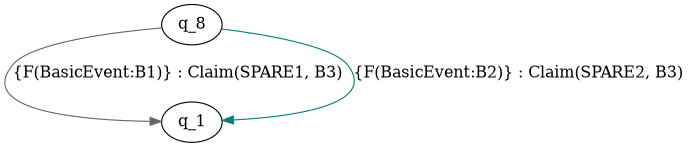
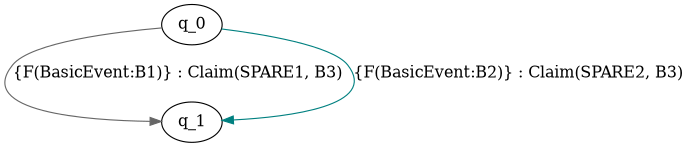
(192, 25) -> (192, 25)
